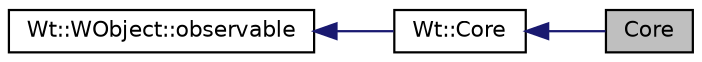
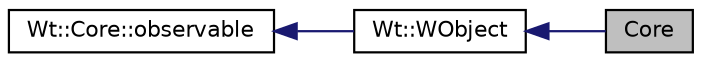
(162, 31) -> (141, 31)
(460, 31) -> (440, 31)
